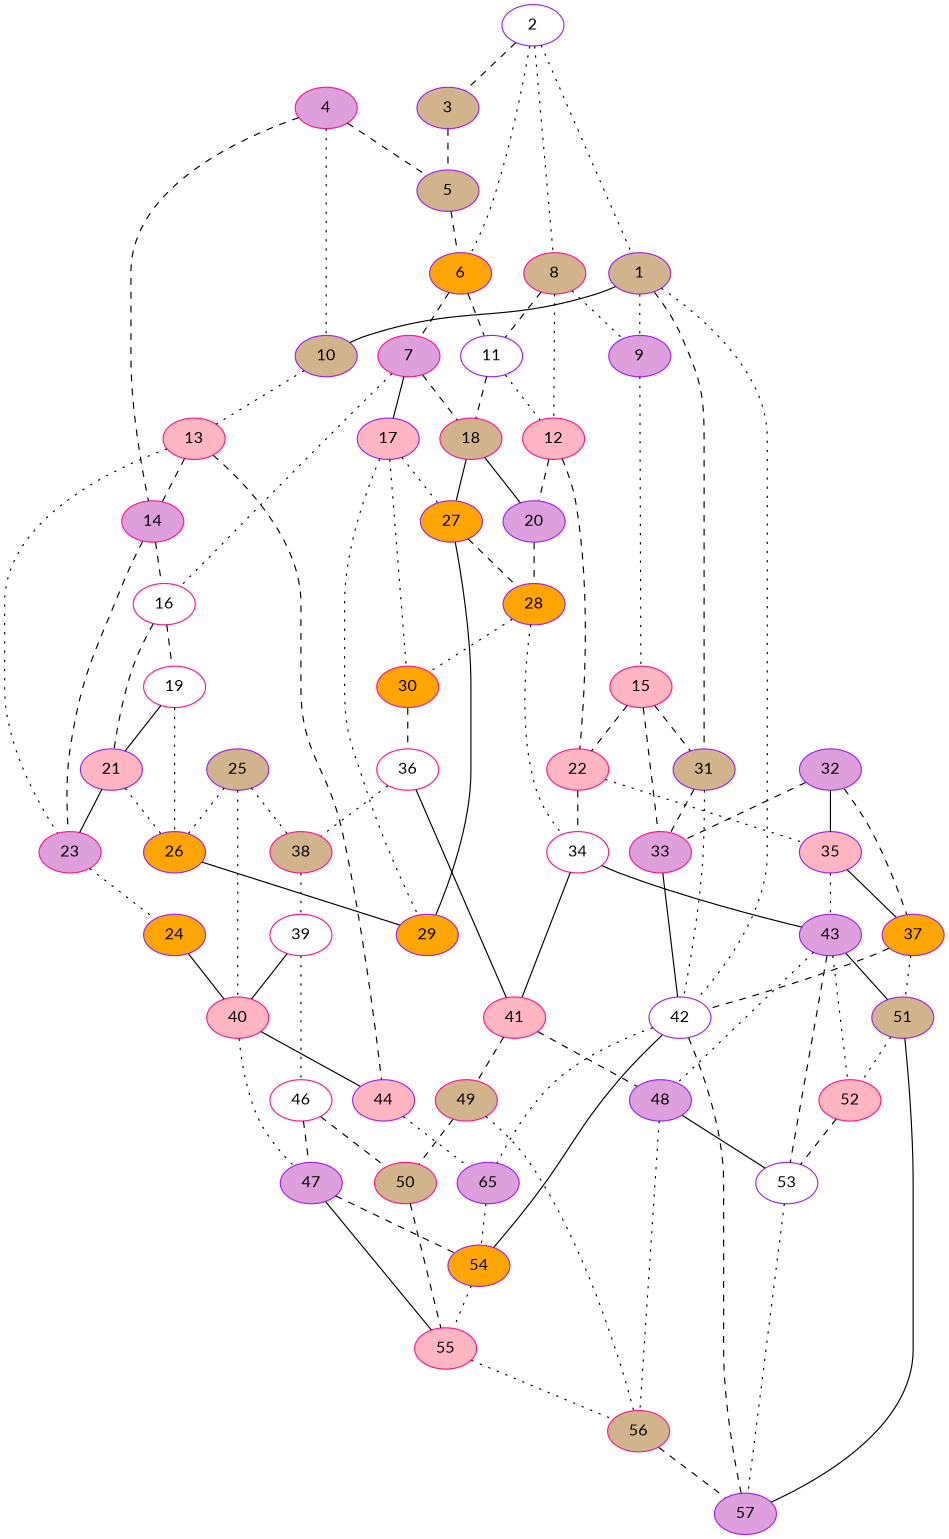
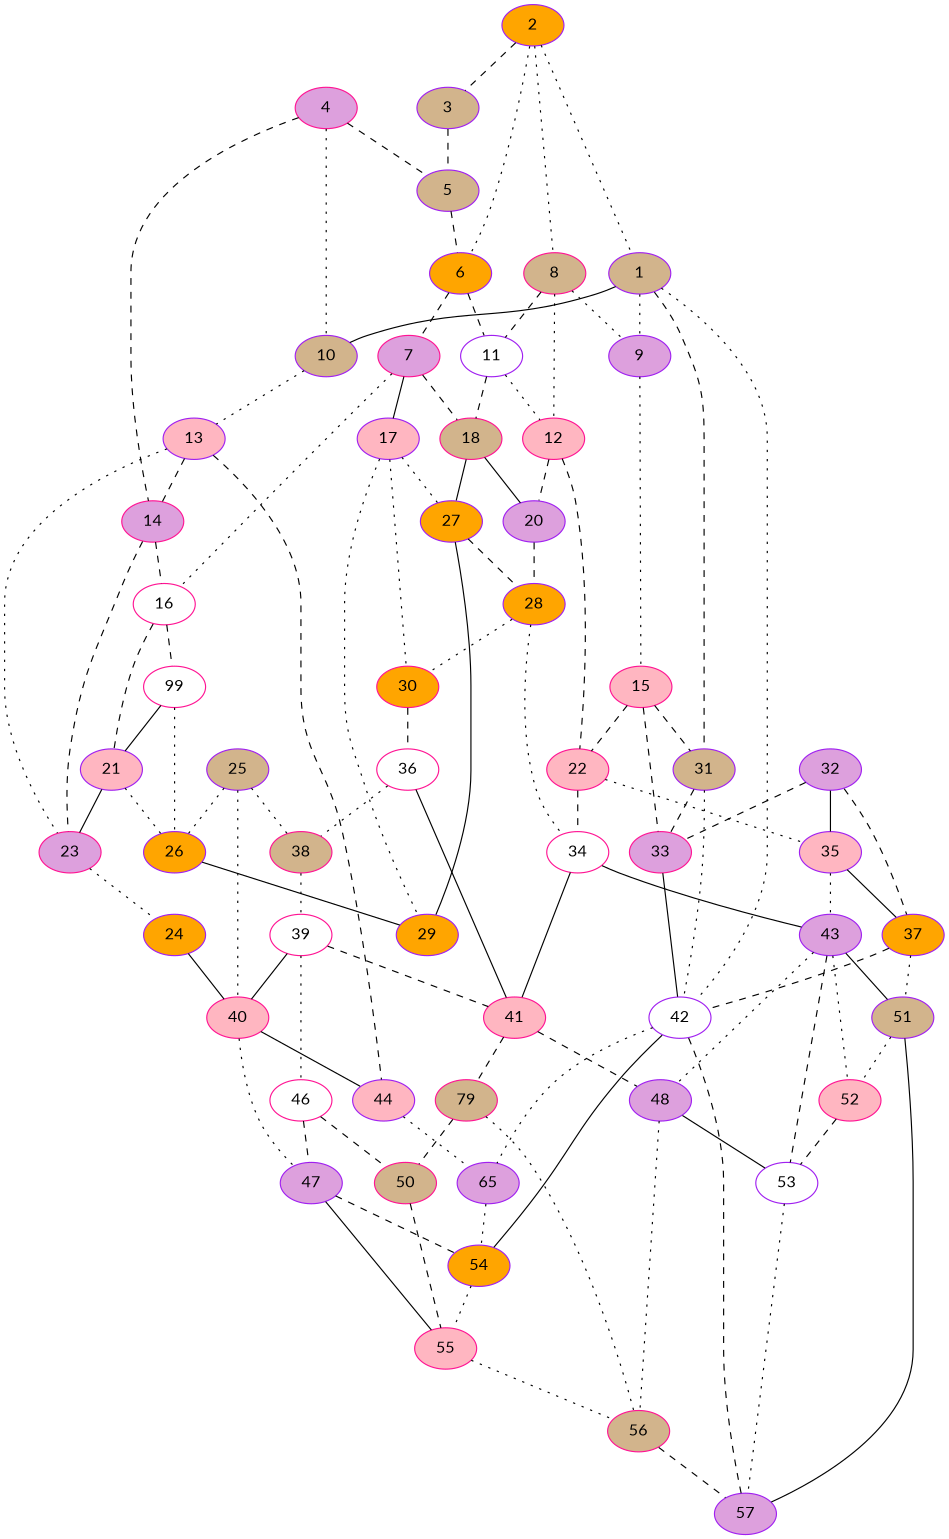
(533, 25) -> (533, 25)
(194, 439) -> (194, 439)
(175, 687) -> (175, 687)
none -> (408, 976)
(466, 1100) -> (466, 1100)
